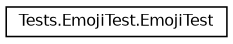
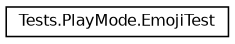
(117, 22) -> (117, 22)
